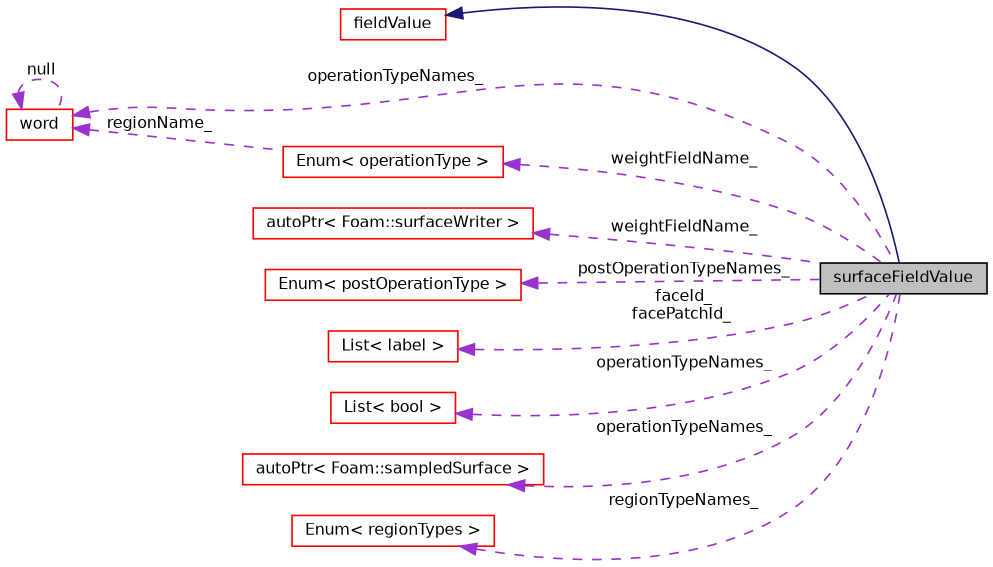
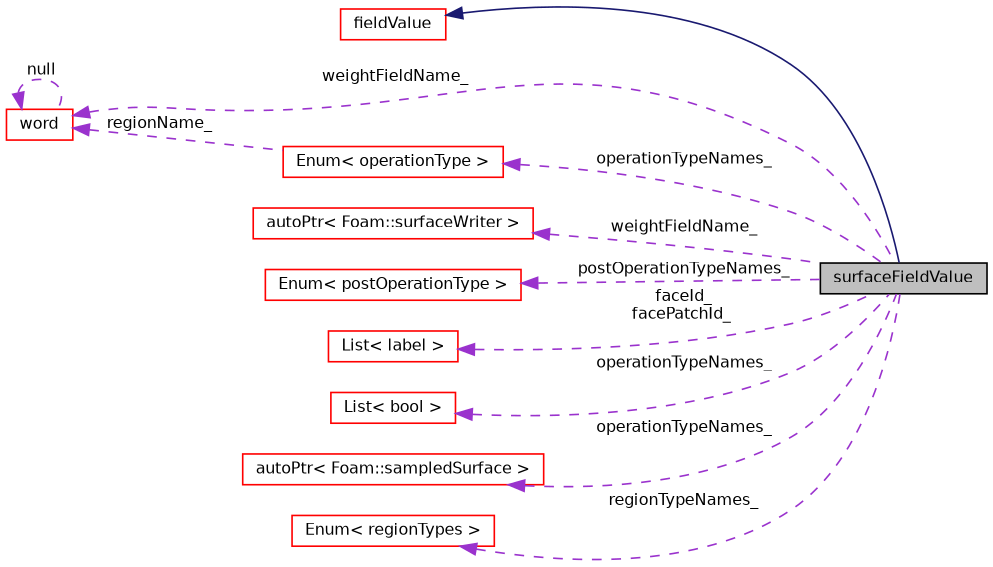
(393, 77) -> (393, 77)
(682, 159) -> (682, 159)
